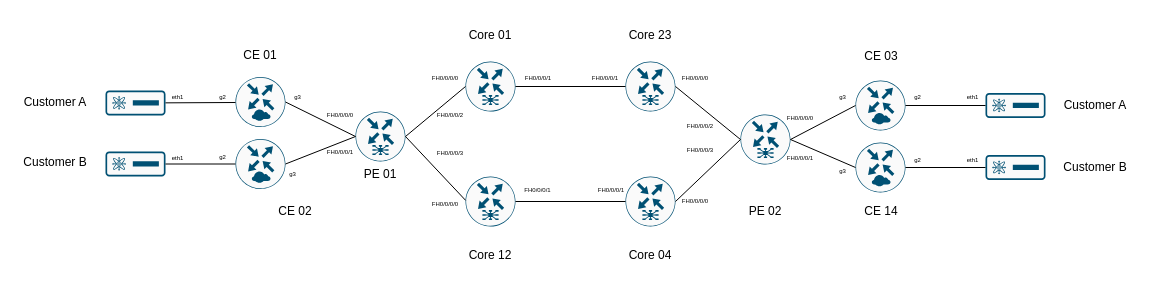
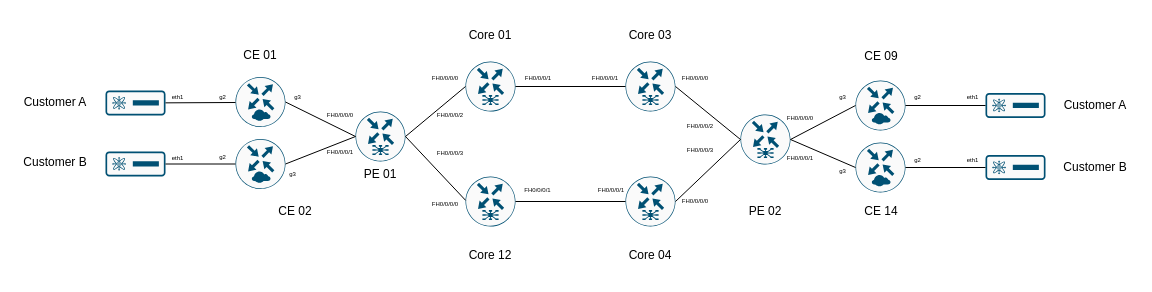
(651, 36) -> (651, 36)
(882, 57) -> (882, 57)
